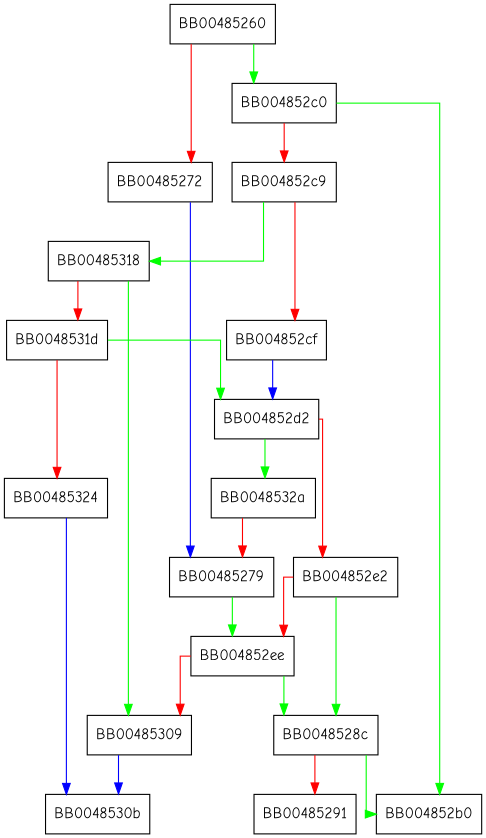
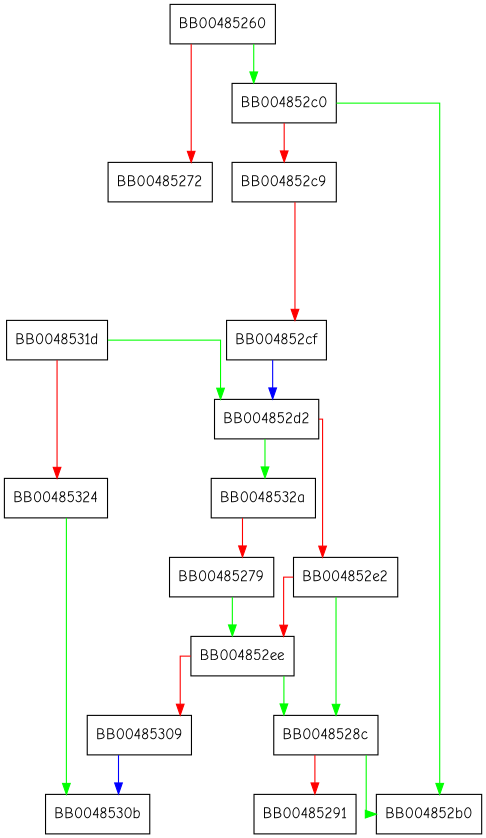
(99, 261) -> none
(190, 374) -> none
(66, 651) -> (66, 651)
